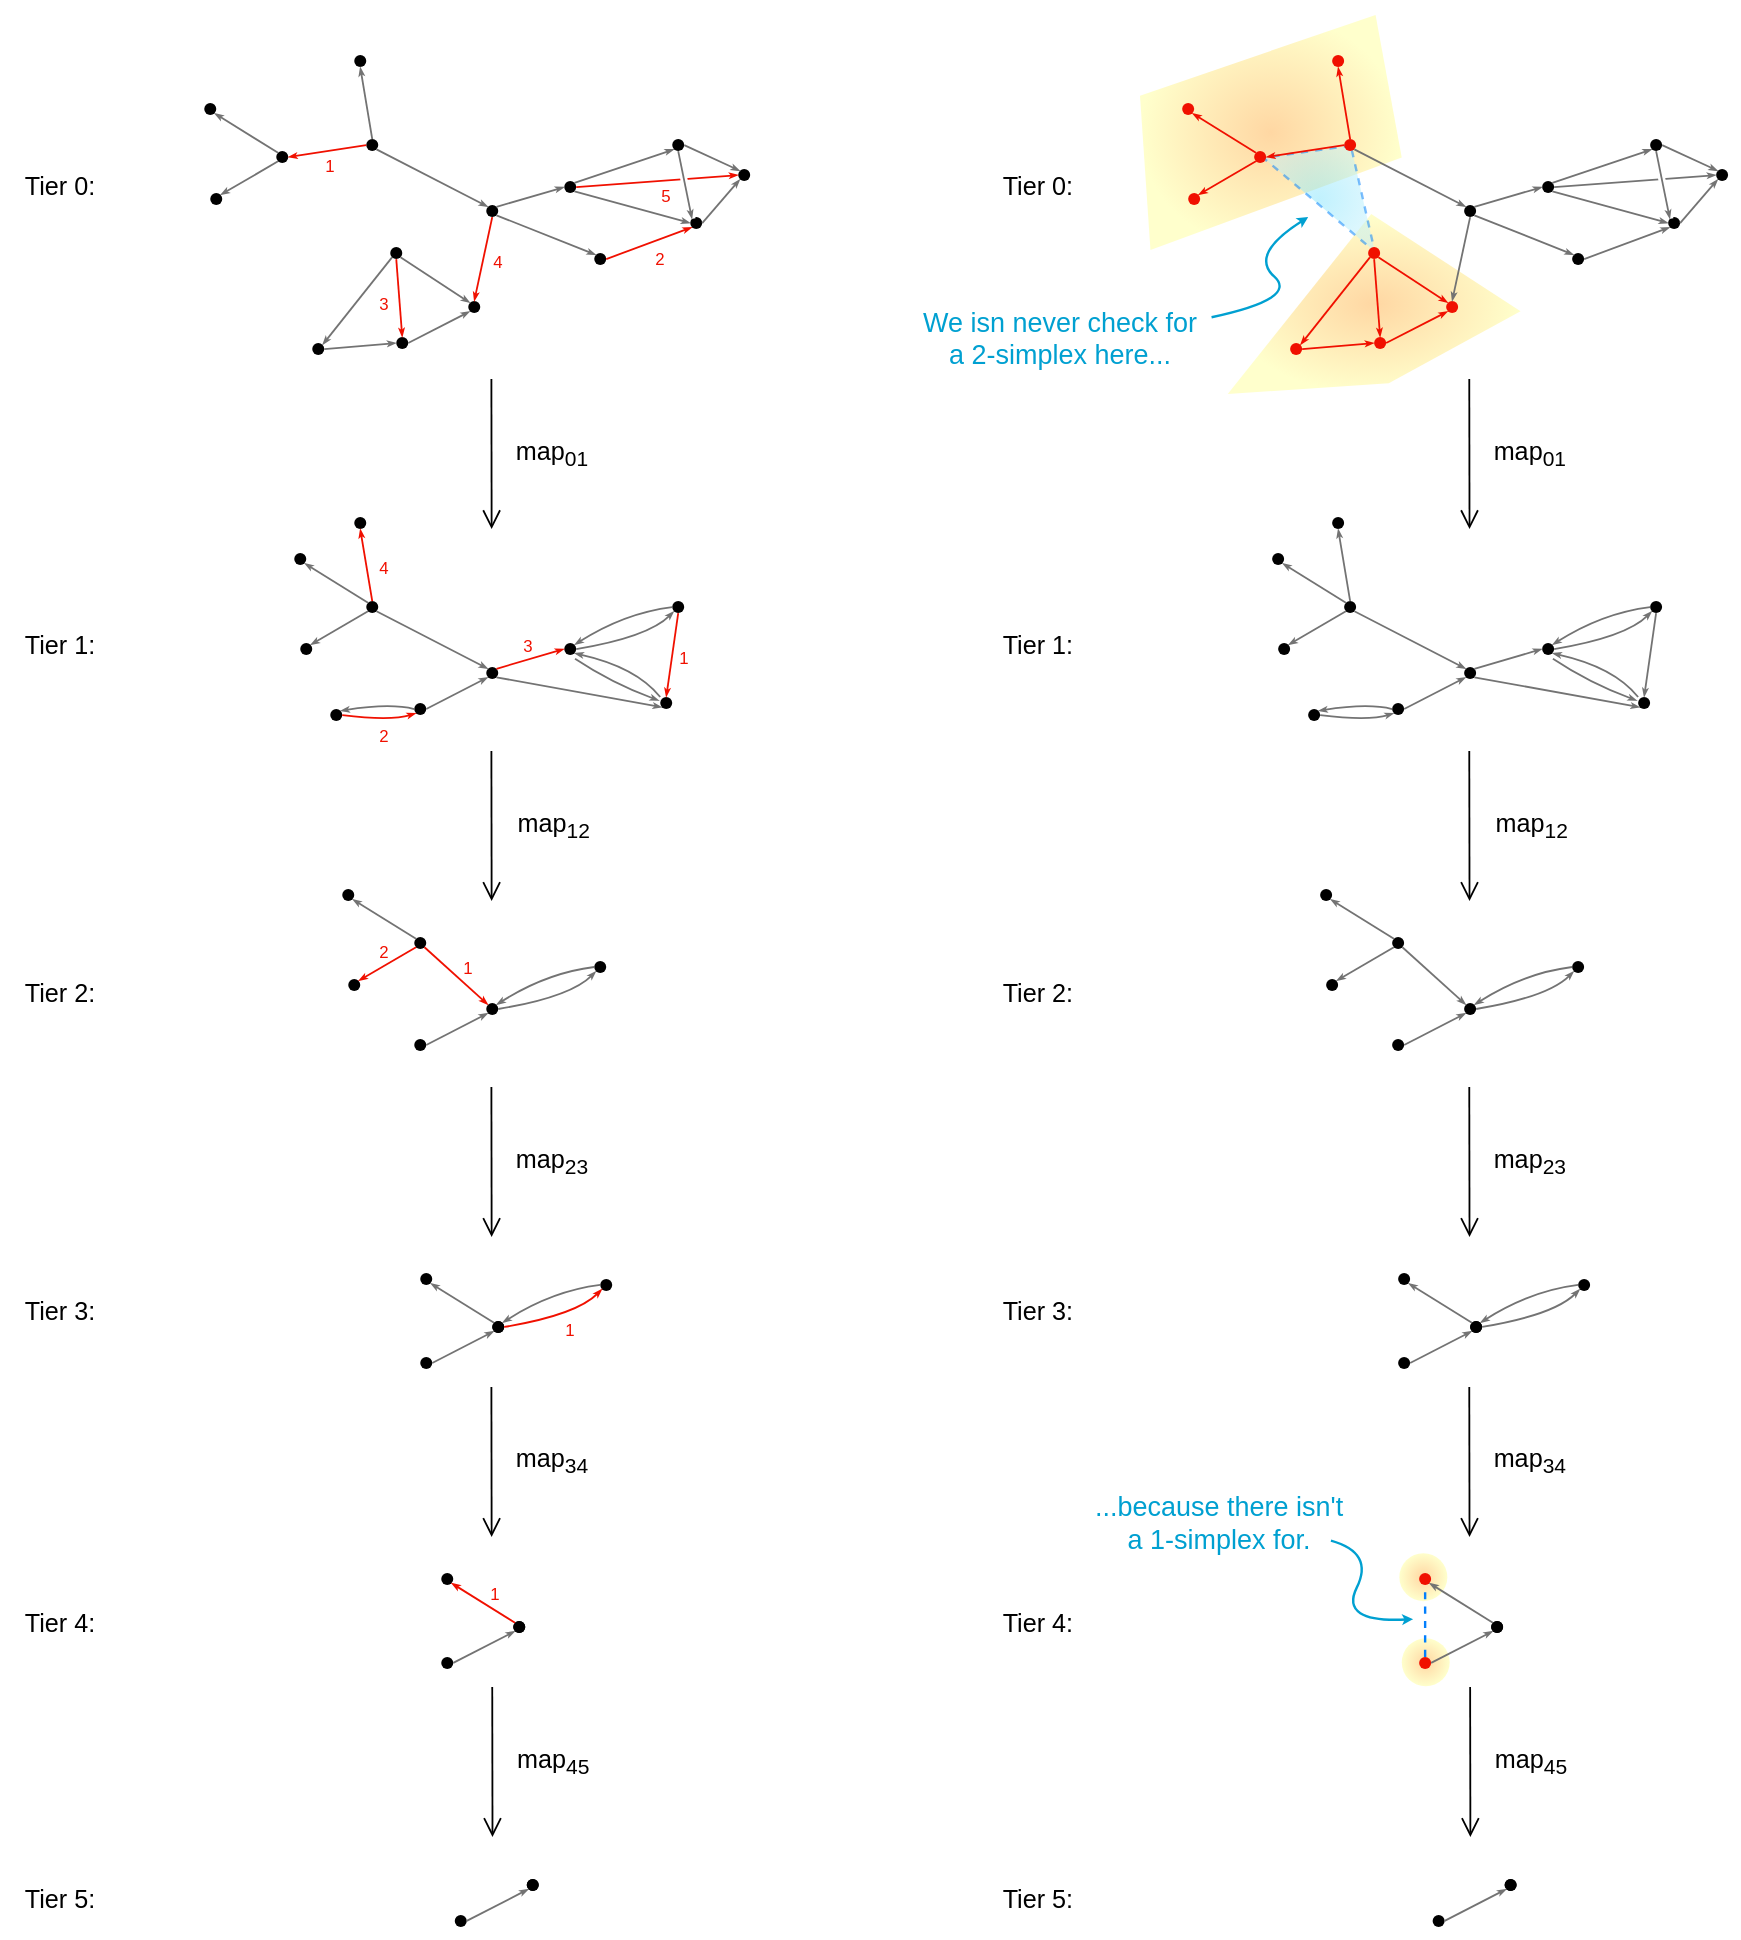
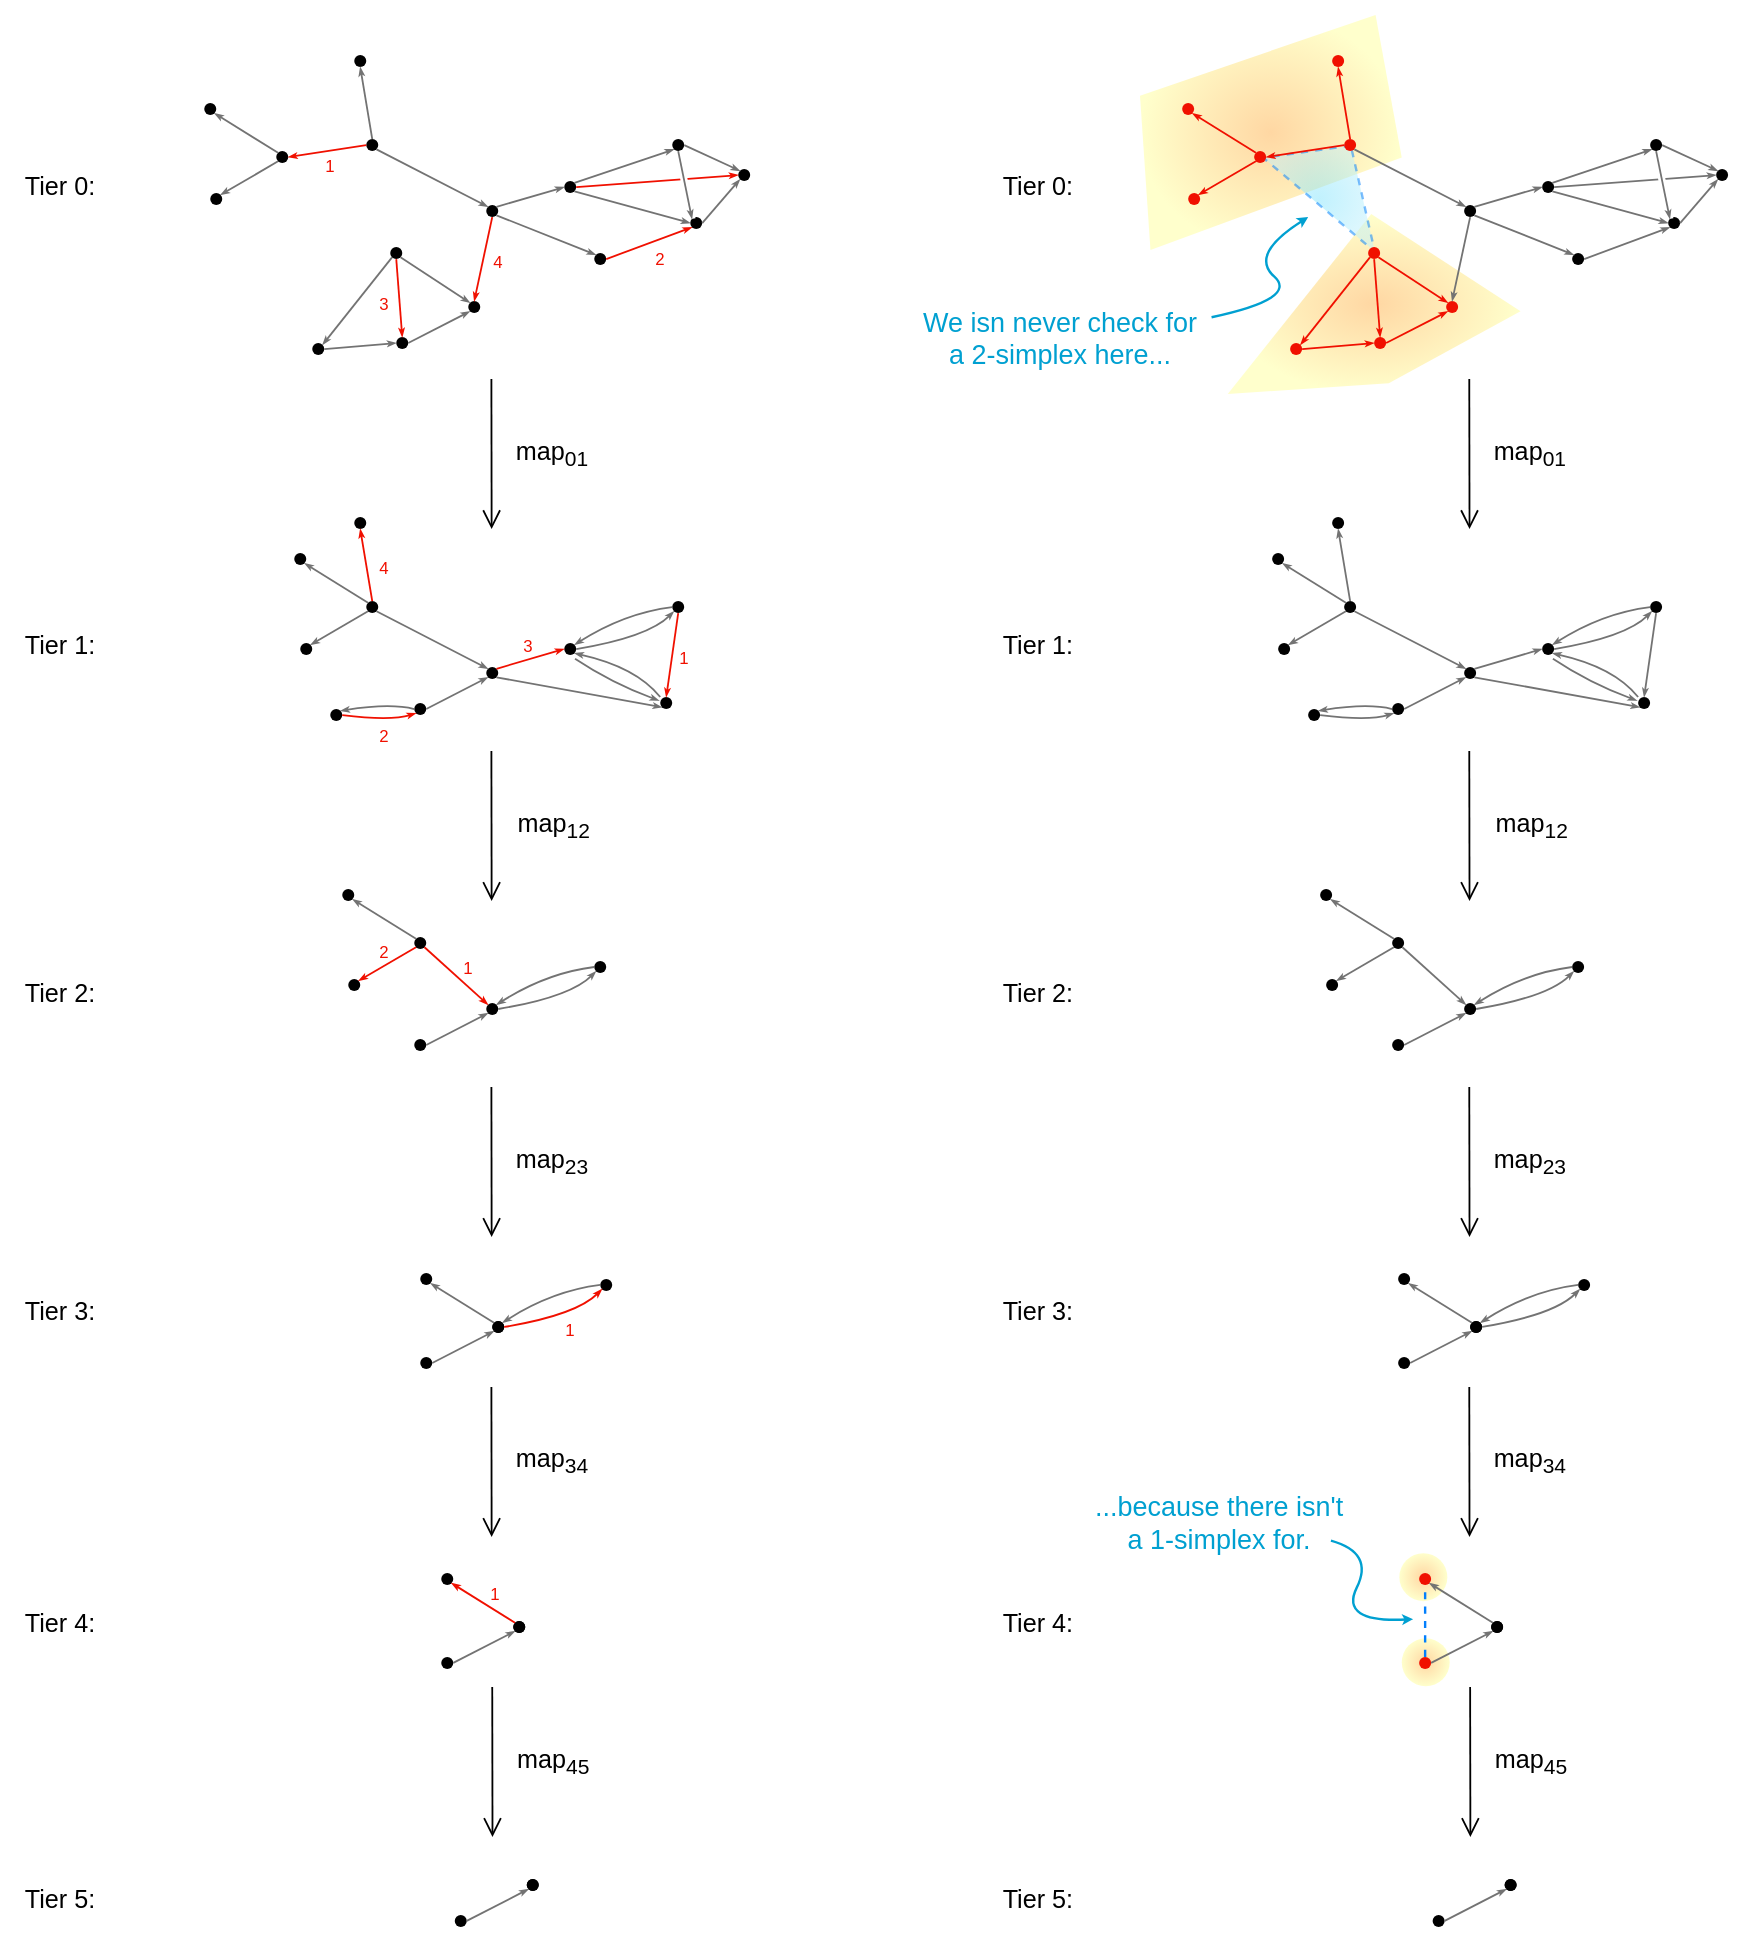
(666, 196) -> none
